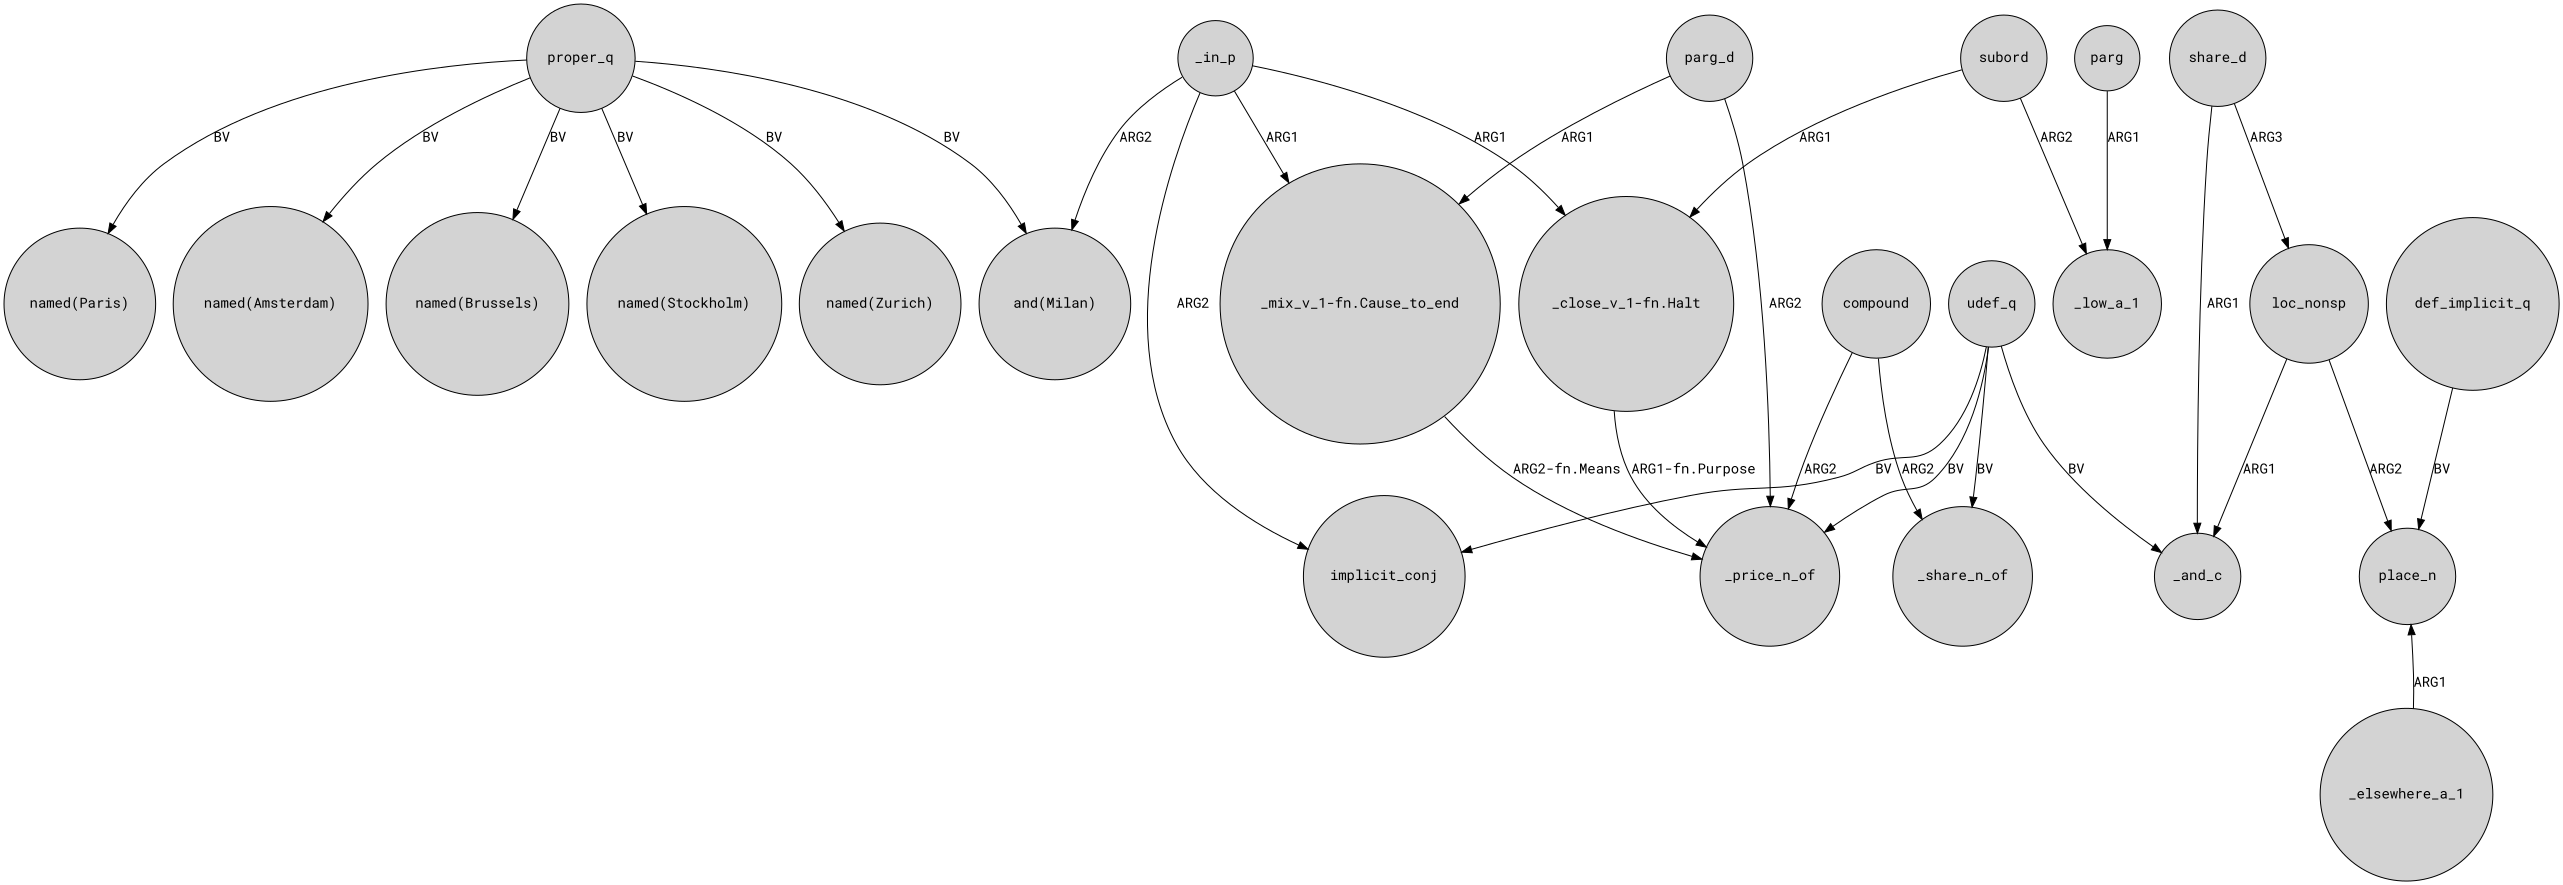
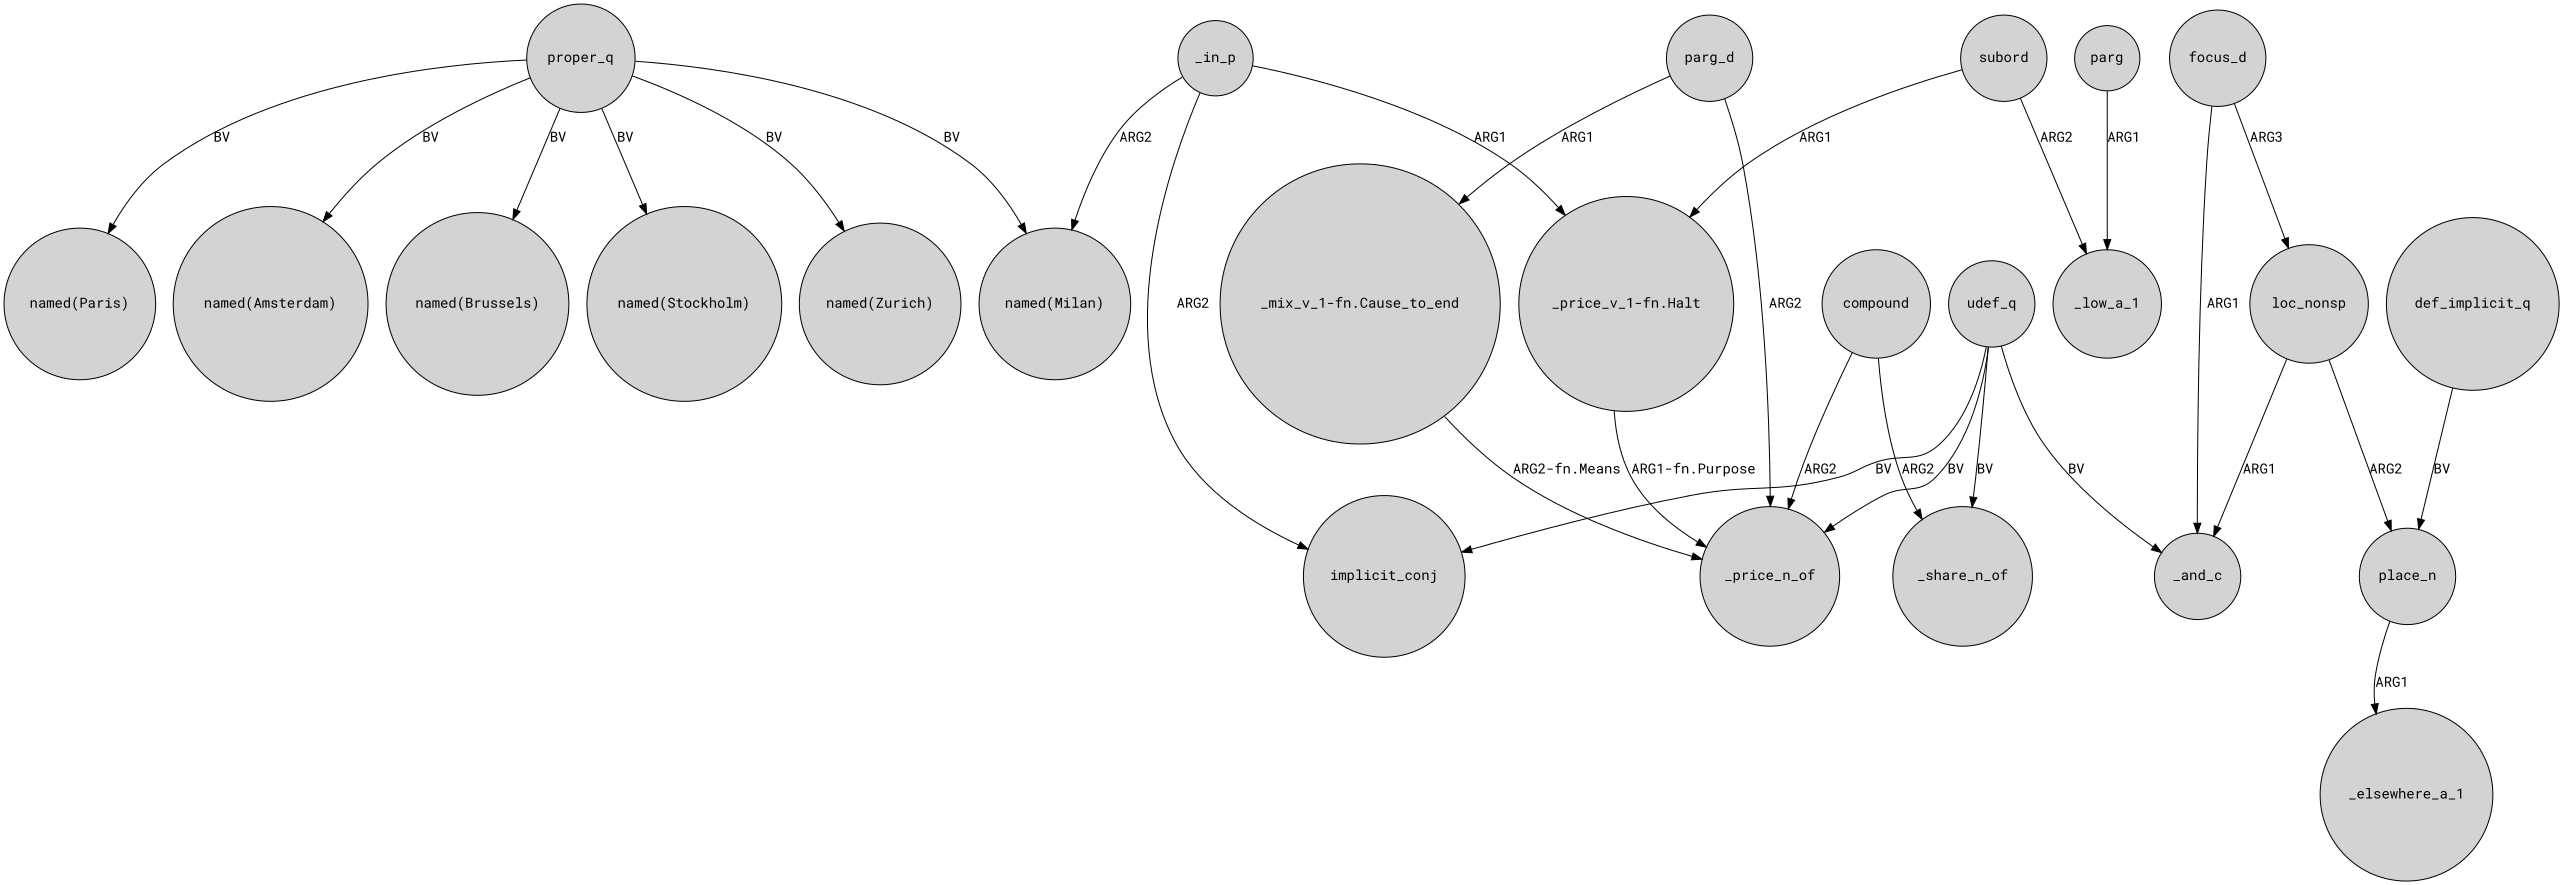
(2218, 58) -> (2218, 58)
(1259, 133) -> none
(1055, 304) -> (1055, 304)
(1626, 304) -> (1626, 304)
(2413, 672) -> (2378, 662)
